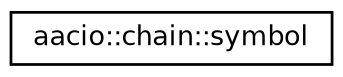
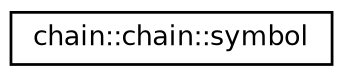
(172, 38) -> (172, 38)
